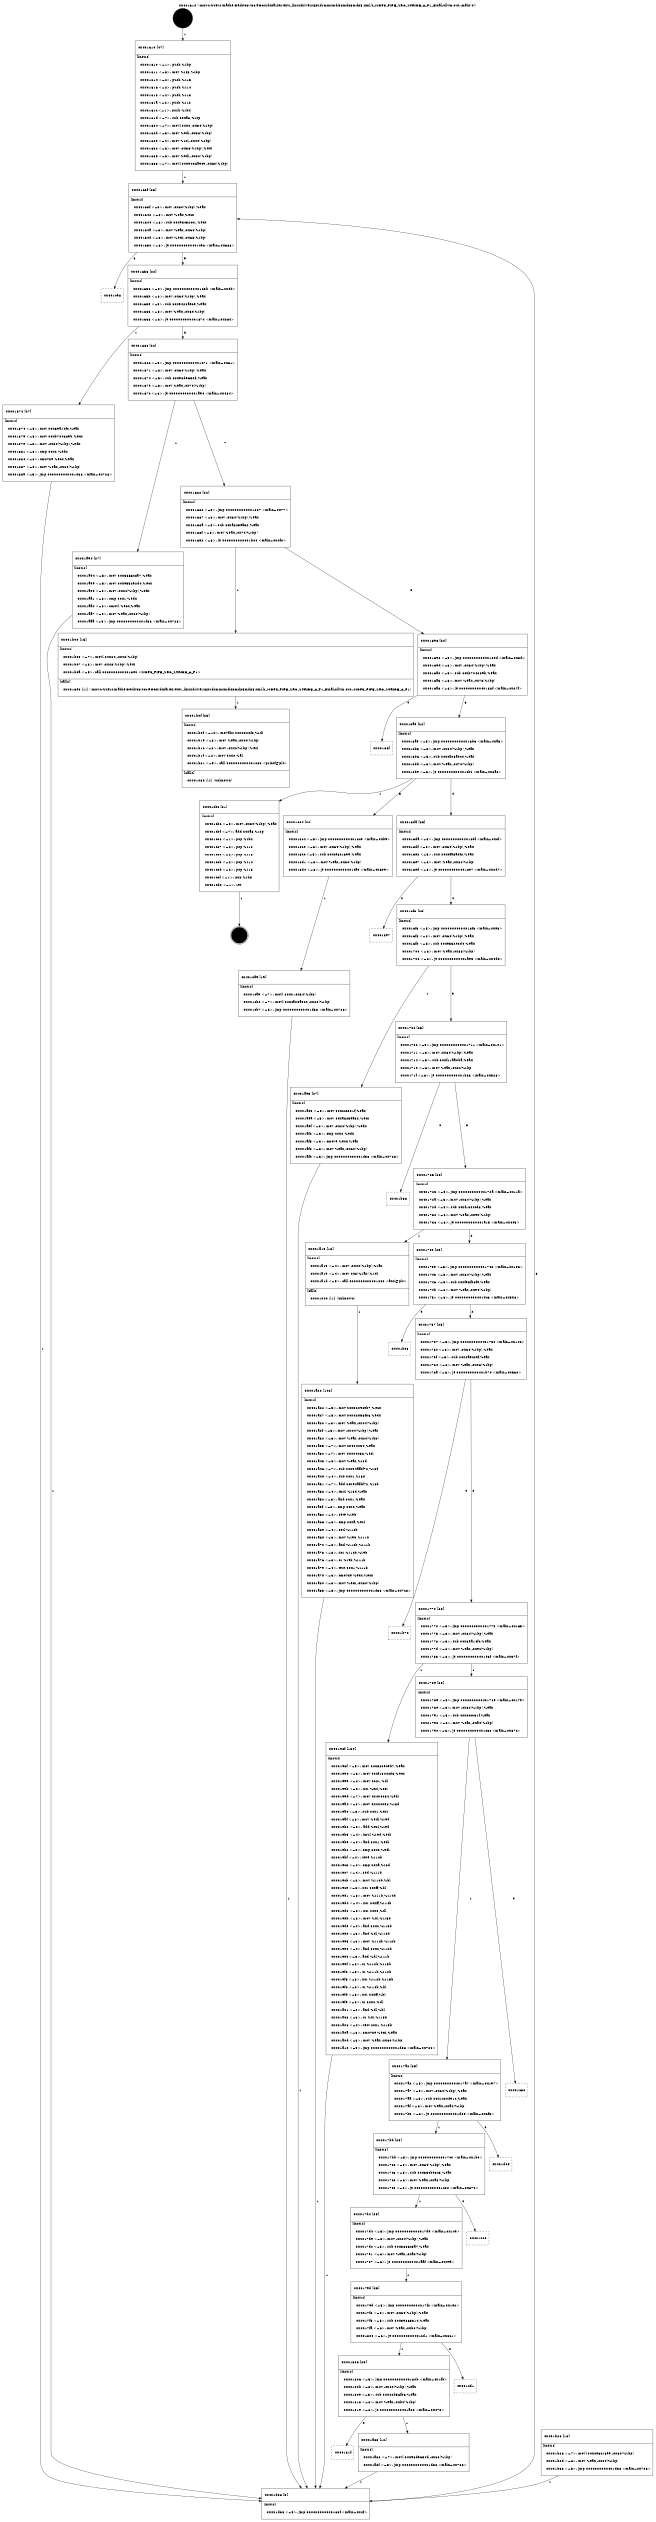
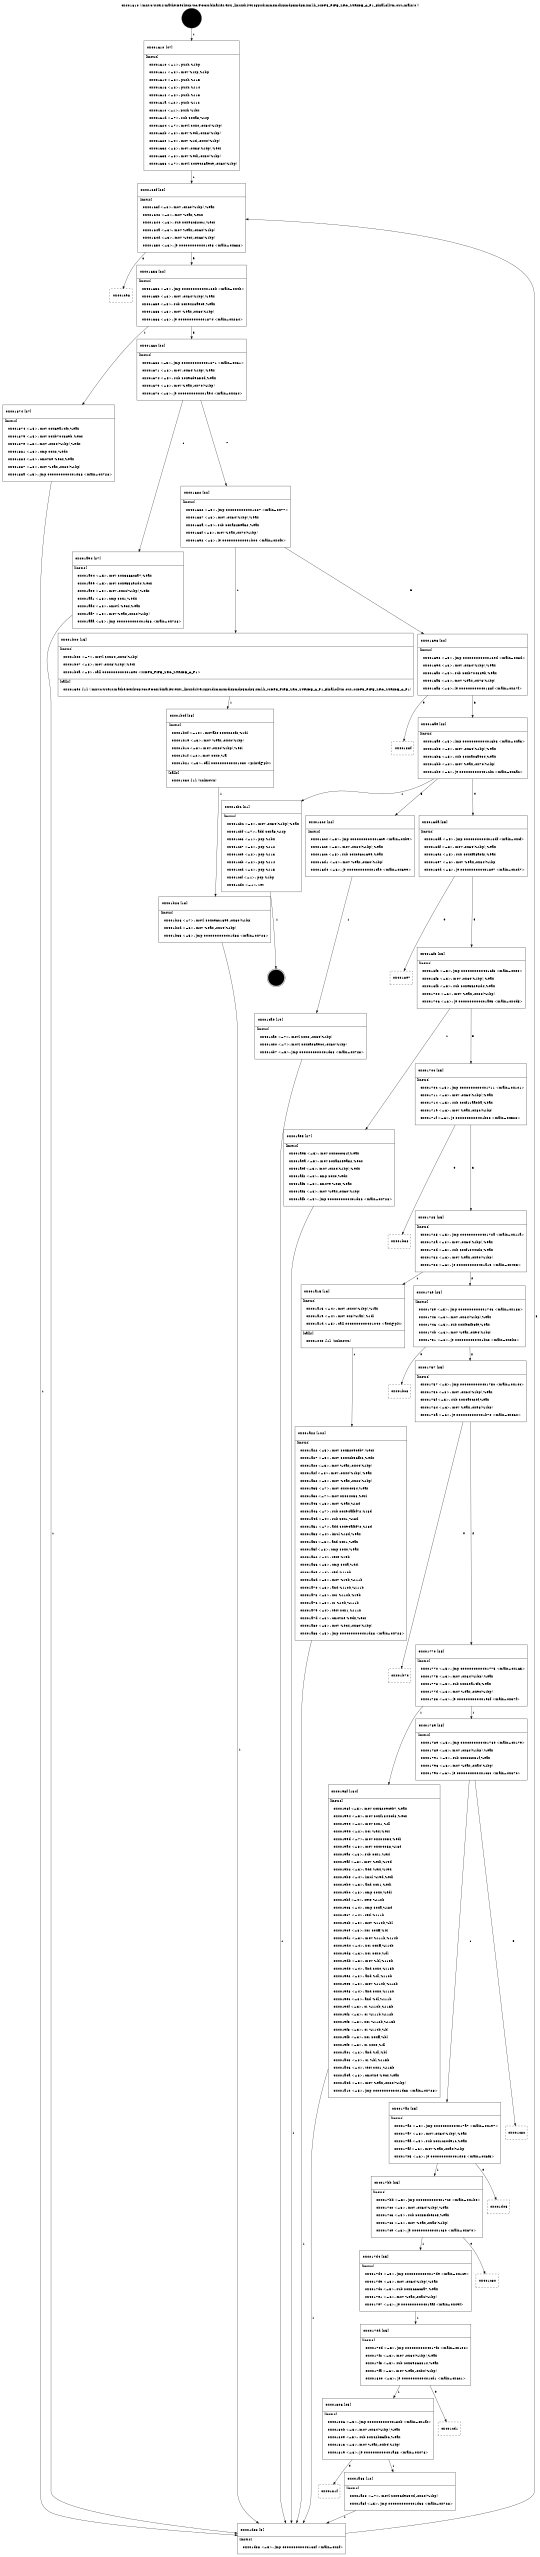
none -> (217, 841)
